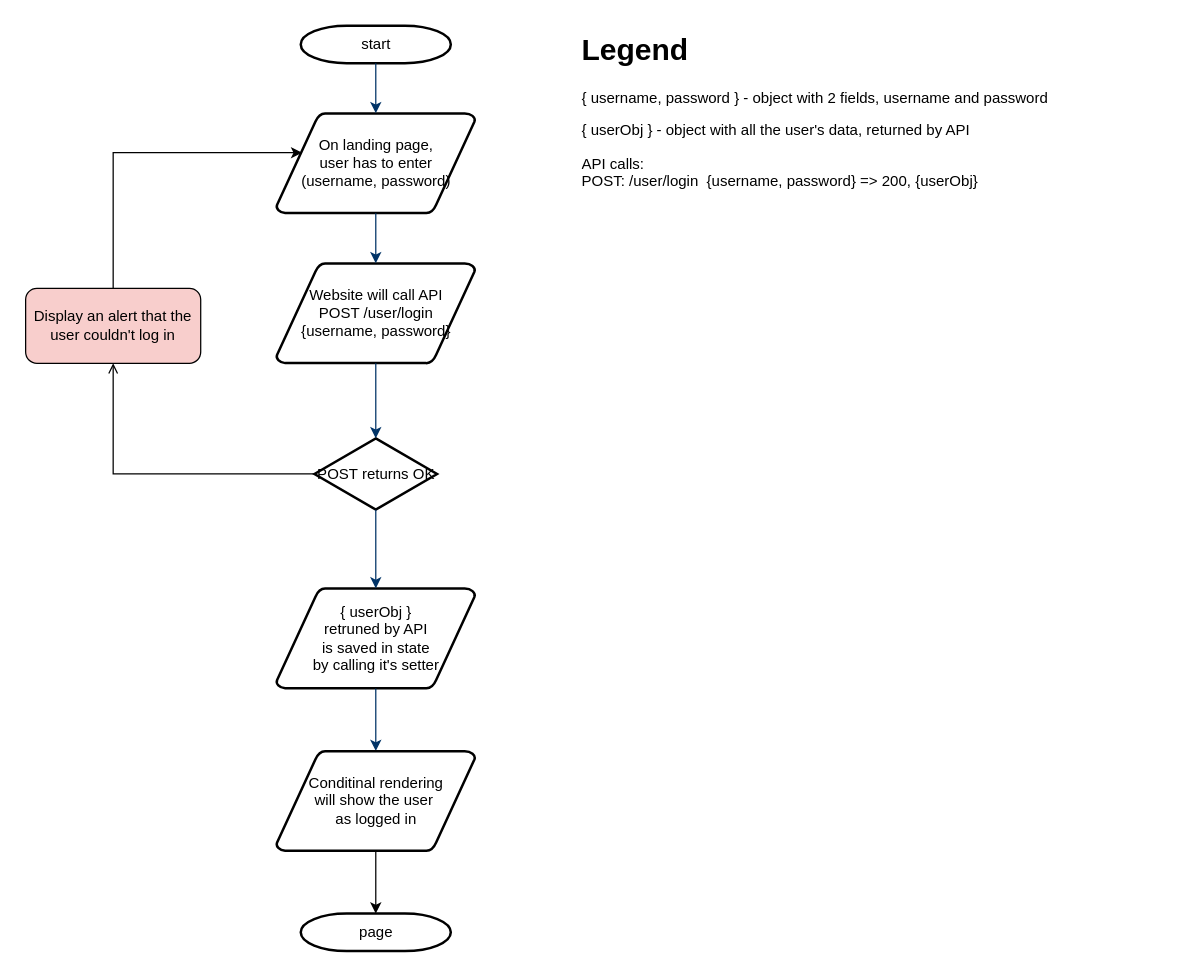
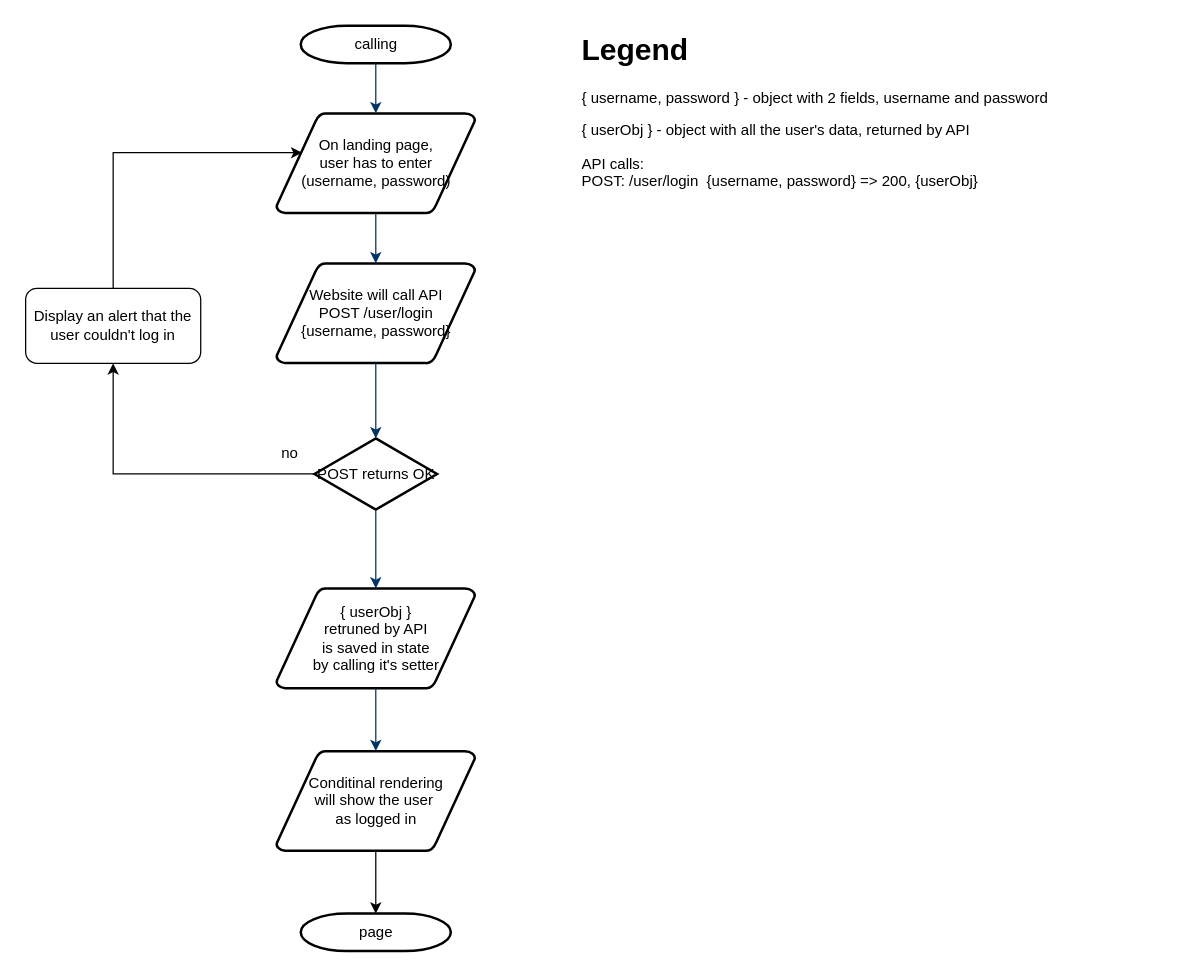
(376, 44) -> (376, 44)
(113, 326) -> (113, 326)
(113, 370) -> (113, 373)
none -> (289, 452)
